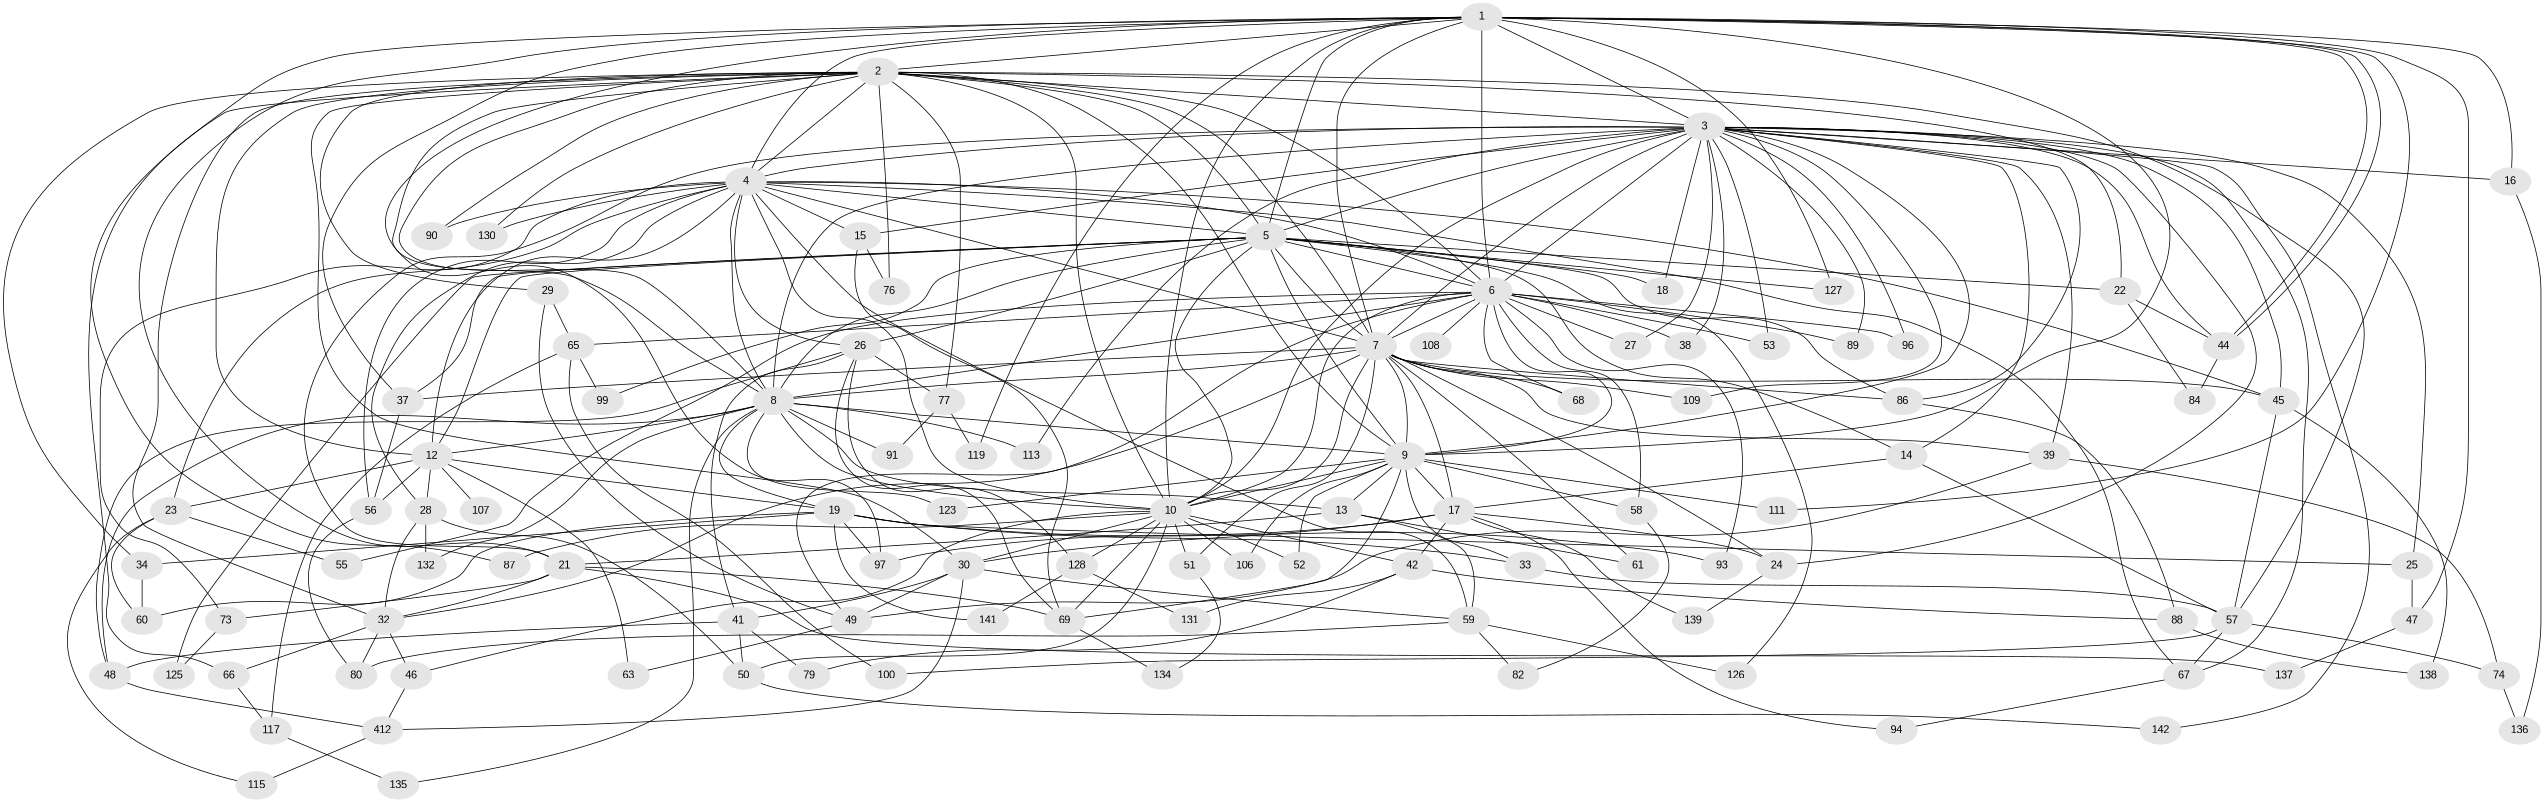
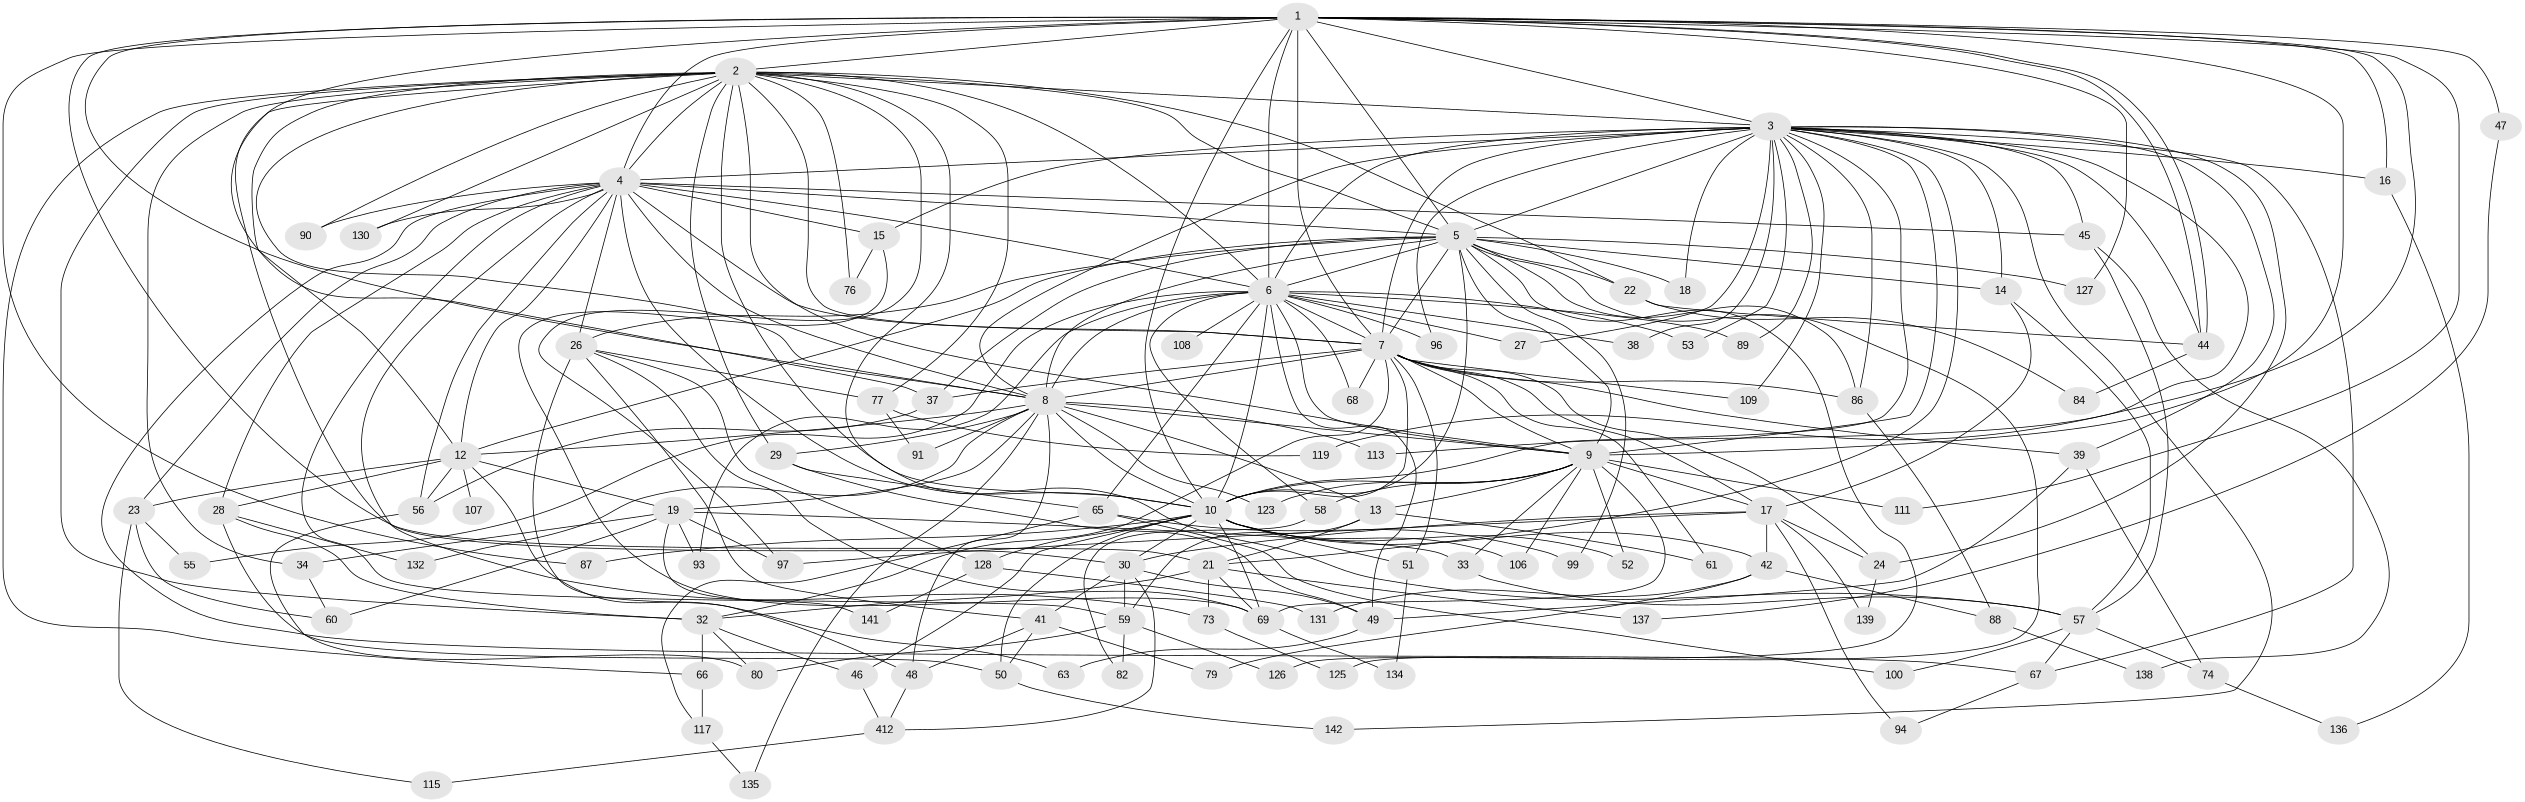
(1760, 381) -> none
none -> (914, 437)
(2412, 566) -> none
